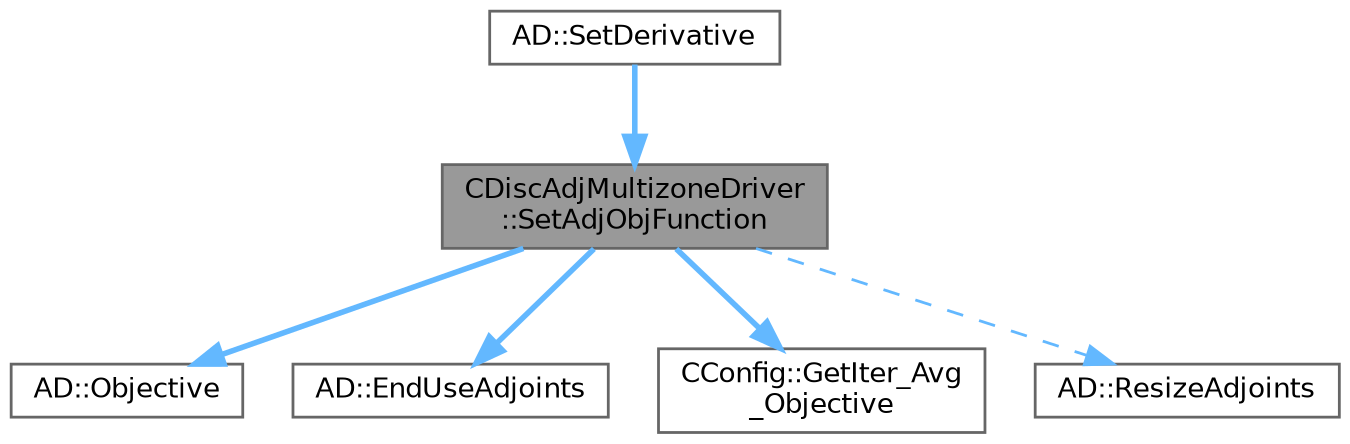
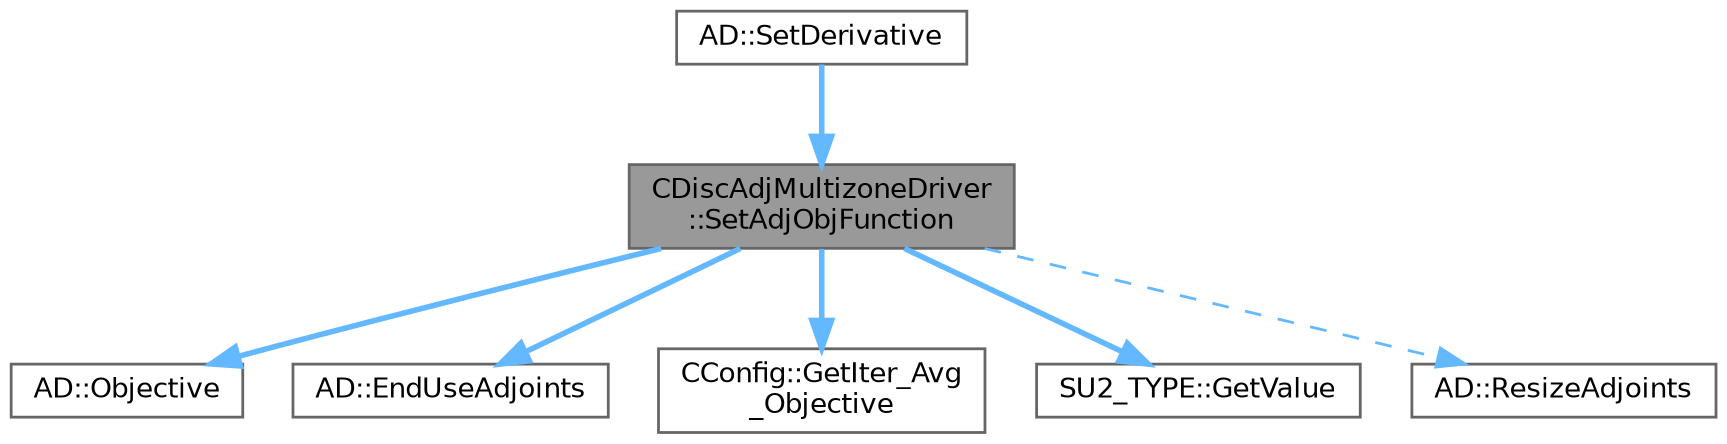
none -> (1198, 391)
